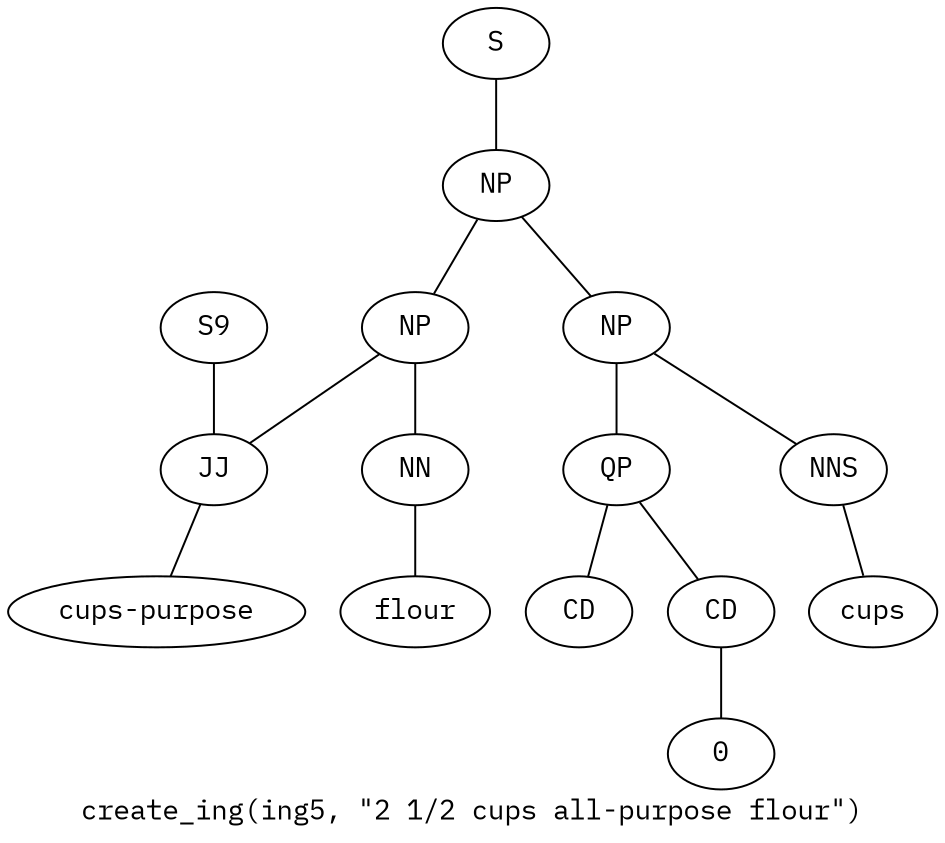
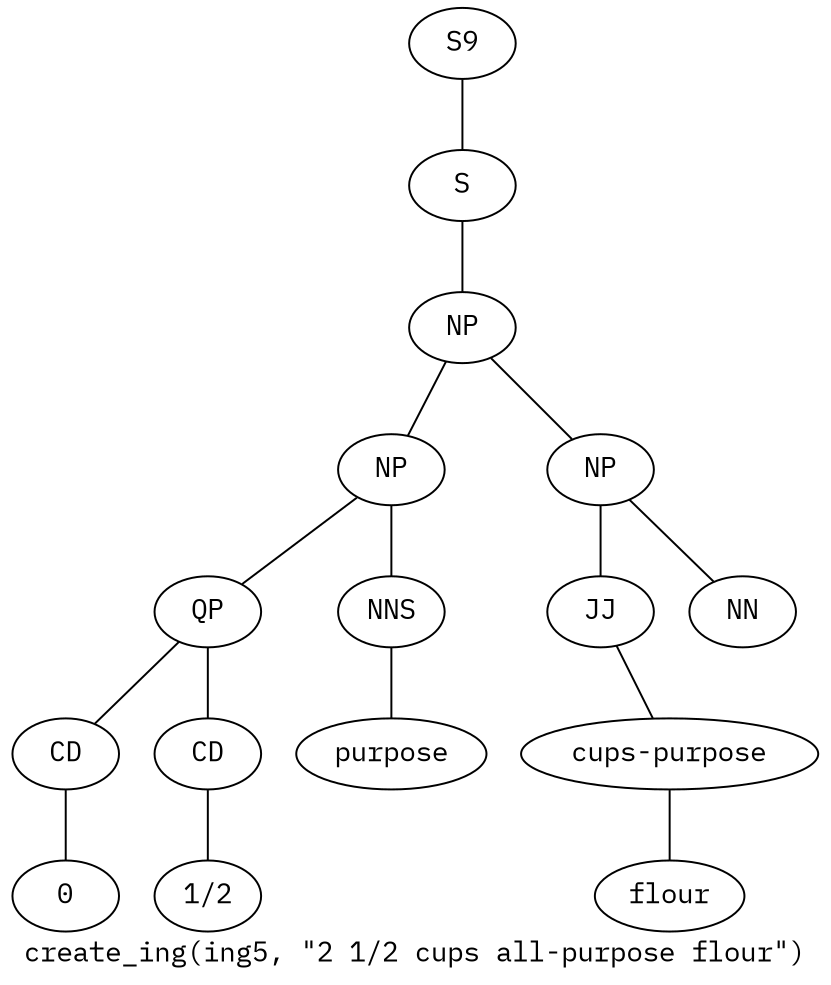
(214, 399) -> (462, 115)
(415, 541) -> (670, 825)
(873, 612) -> (391, 754)
none -> (208, 896)
